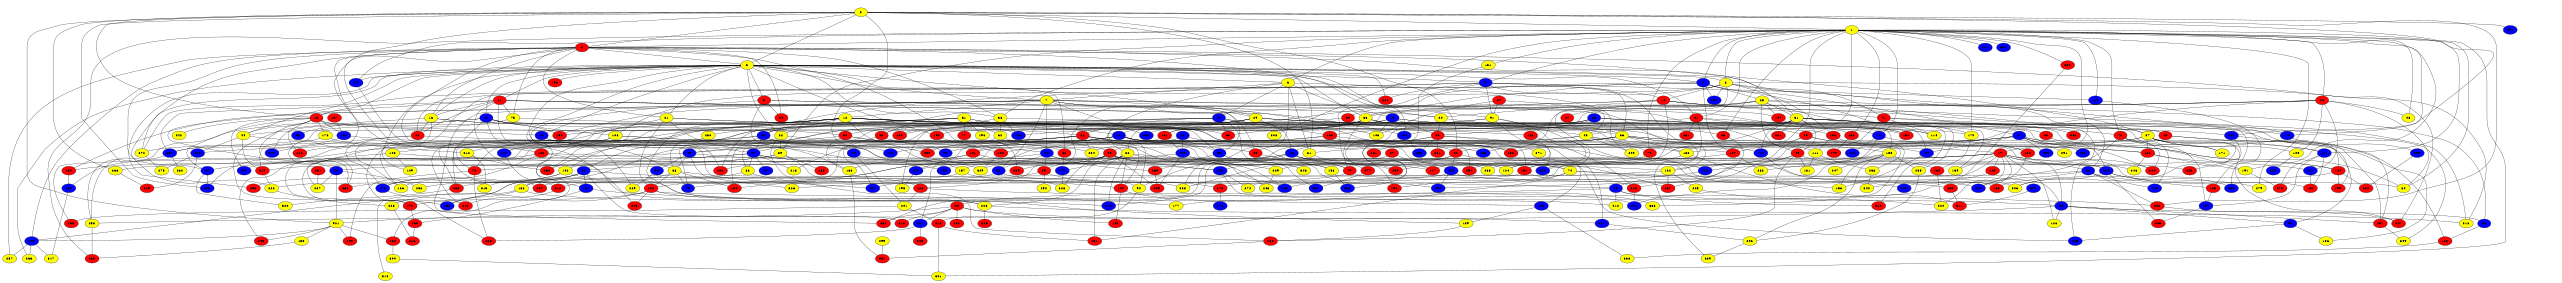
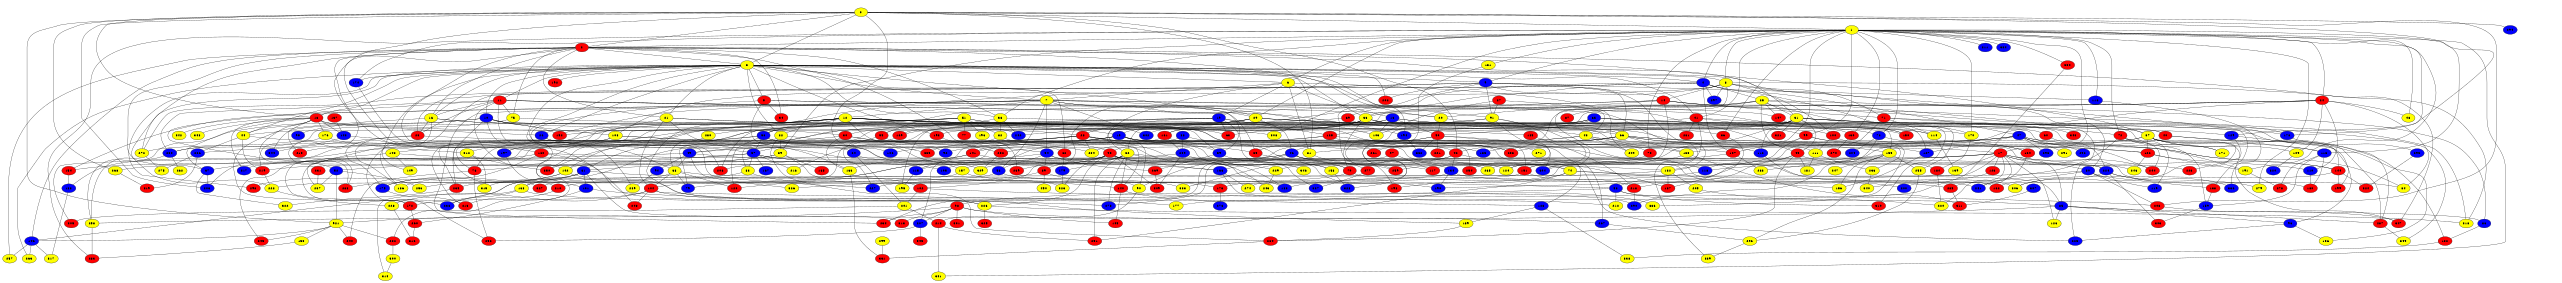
(2244, 35) -> (1394, 45)
none -> (1060, 125)
(1966, 129) -> (1945, 153)
none -> (197, 135)
(1247, 149) -> none
(666, 267) -> (389, 267)
